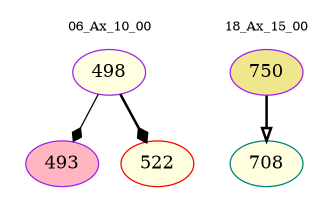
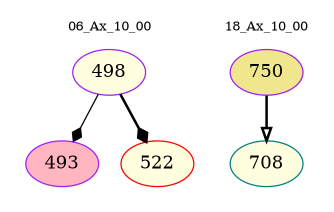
(267, 27) -> (267, 27)
